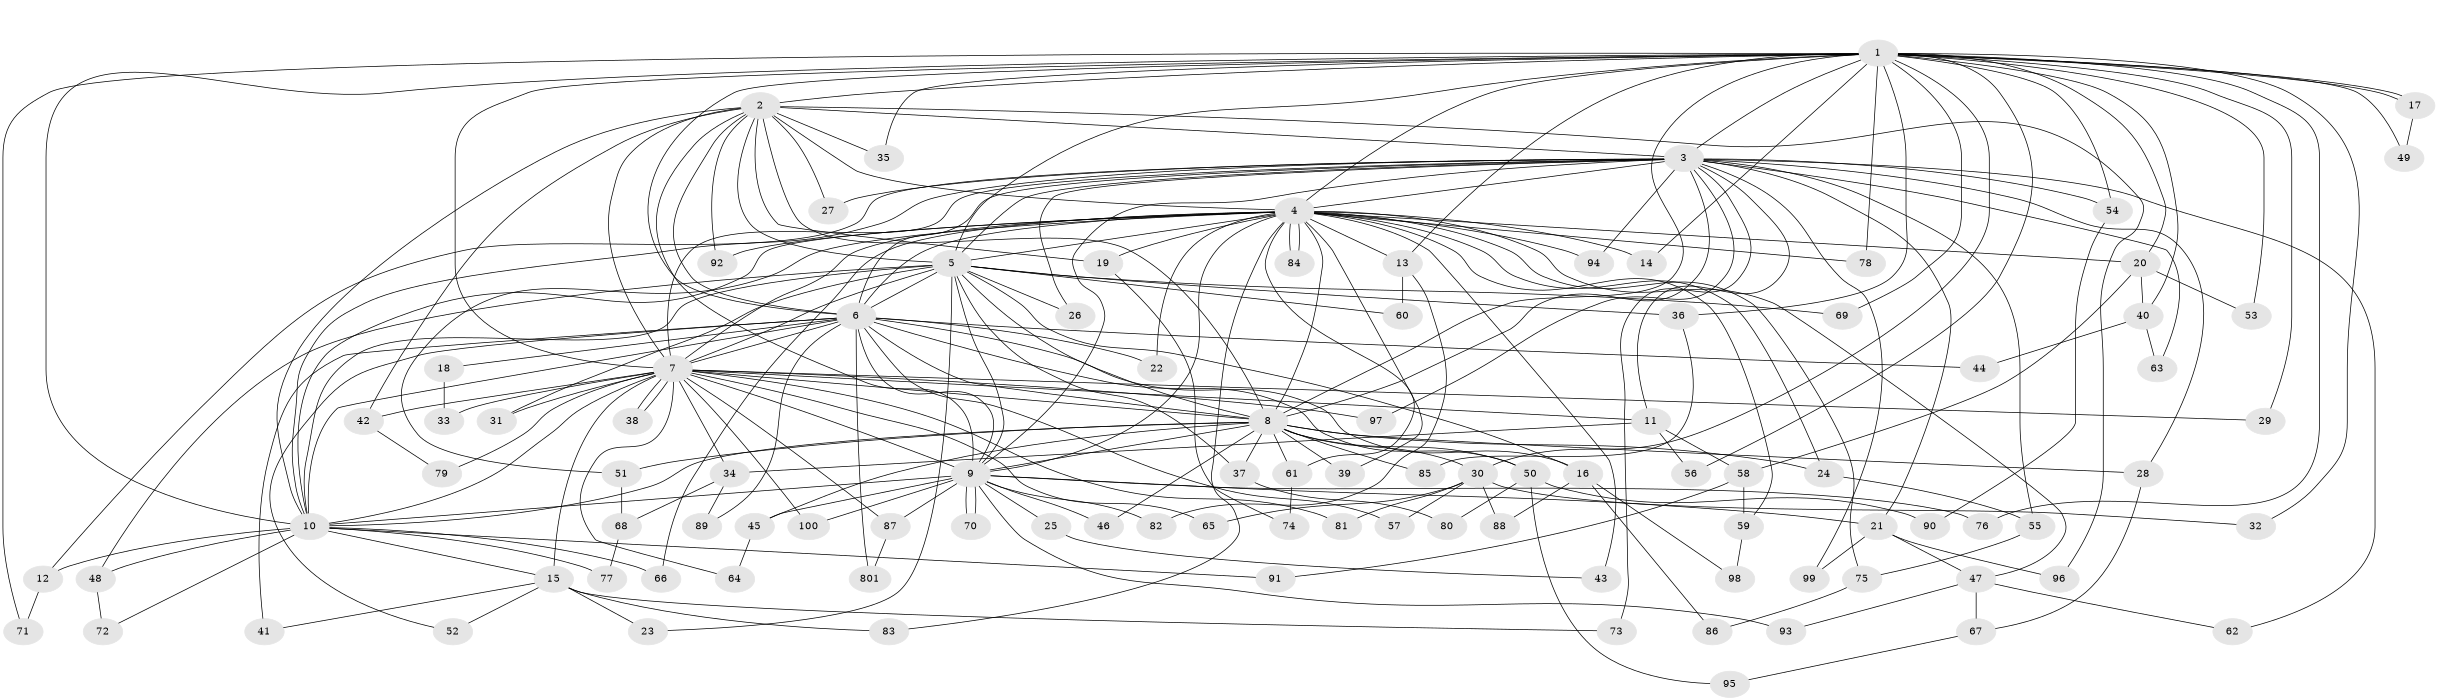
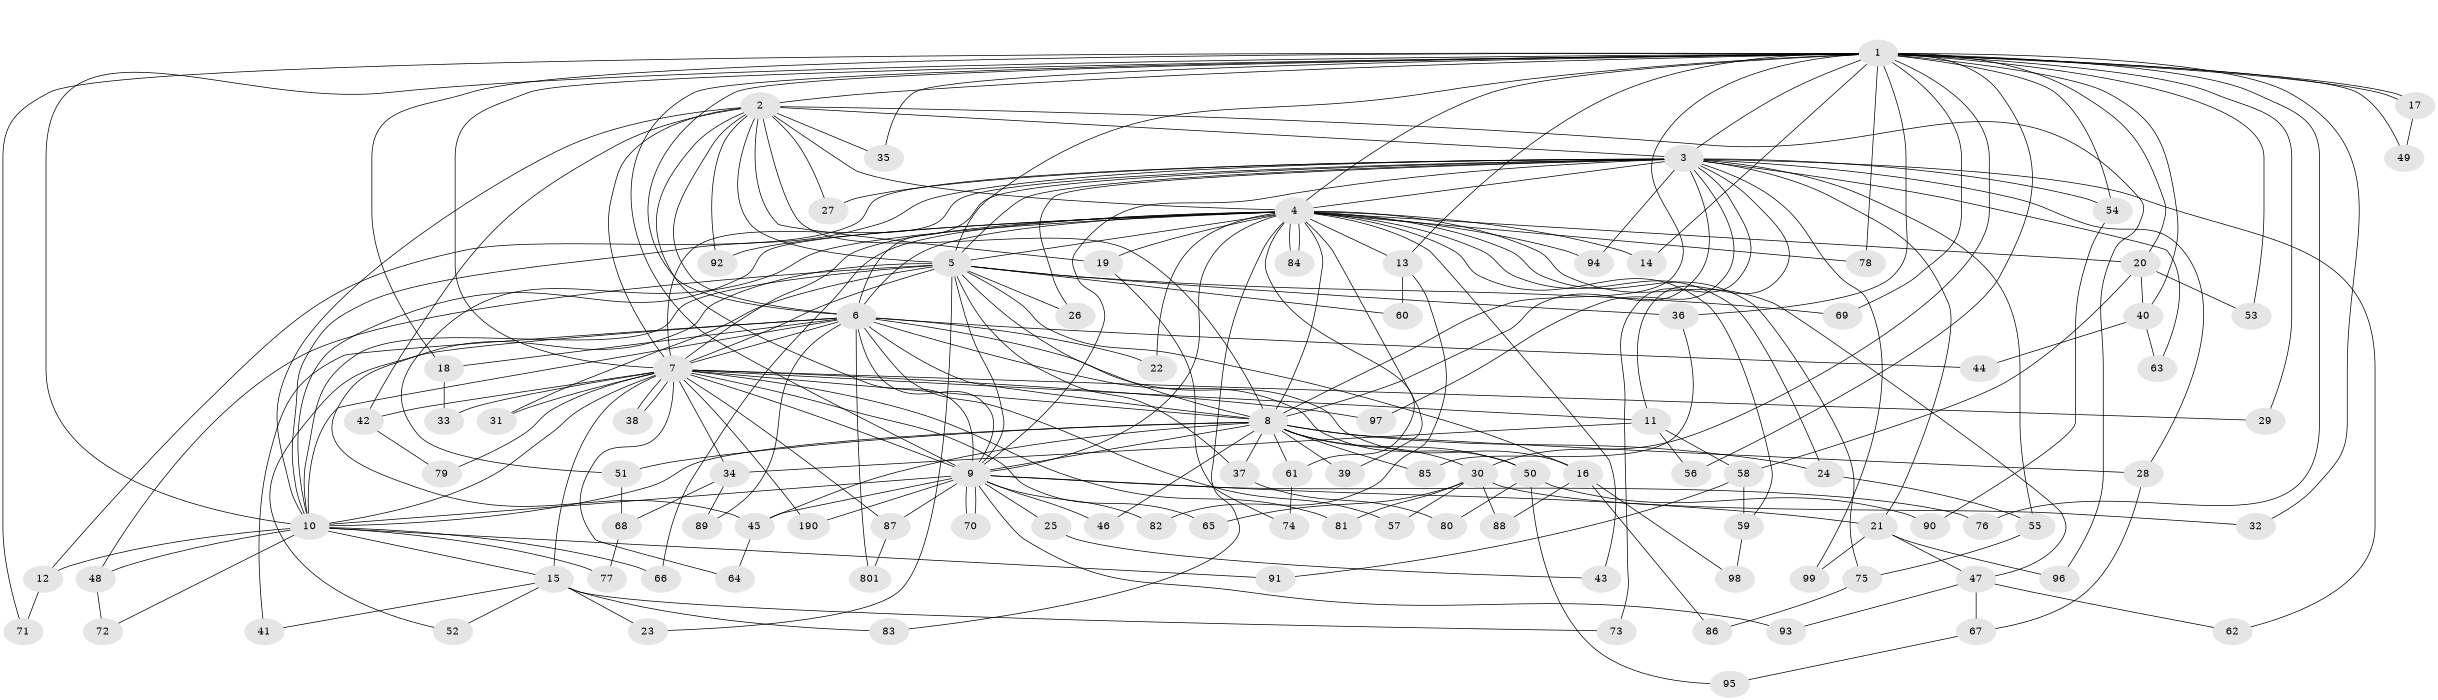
none -> (948, 61)
none -> (773, 82)
(904, 290) -> (358, 381)
(809, 527) -> (809, 527)
